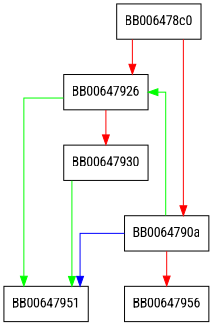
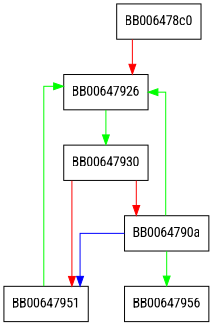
(106, 122) -> (106, 122)
(183, 123) -> (136, 193)
(24, 167) -> (44, 181)
(72, 229) -> (72, 229)
(167, 264) -> (167, 264)
